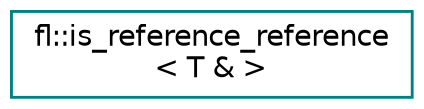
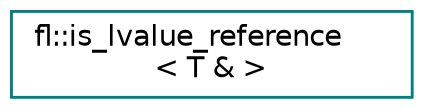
(212, 54) -> (212, 54)
